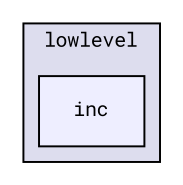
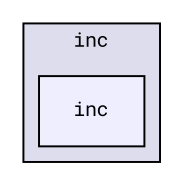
(92, 42) -> (92, 42)
